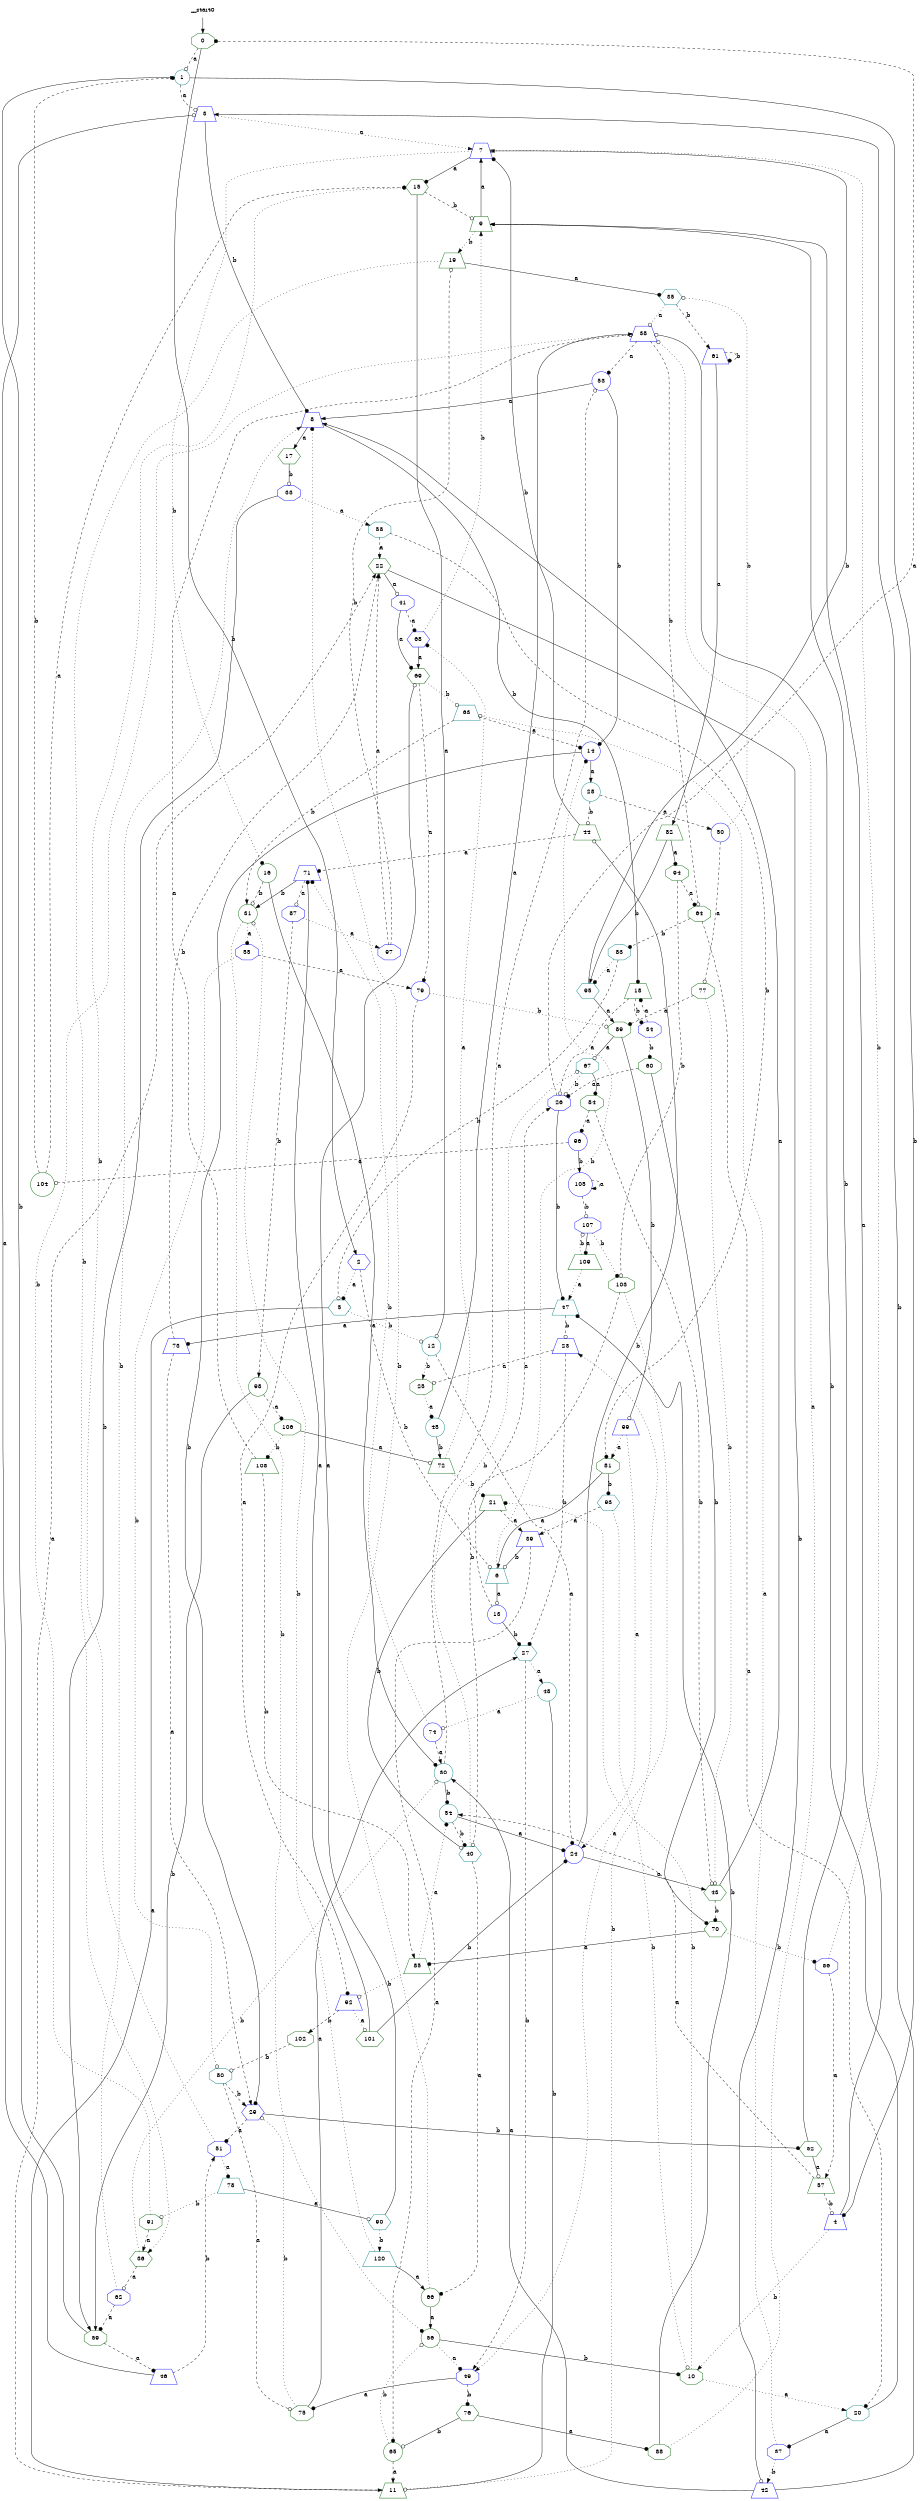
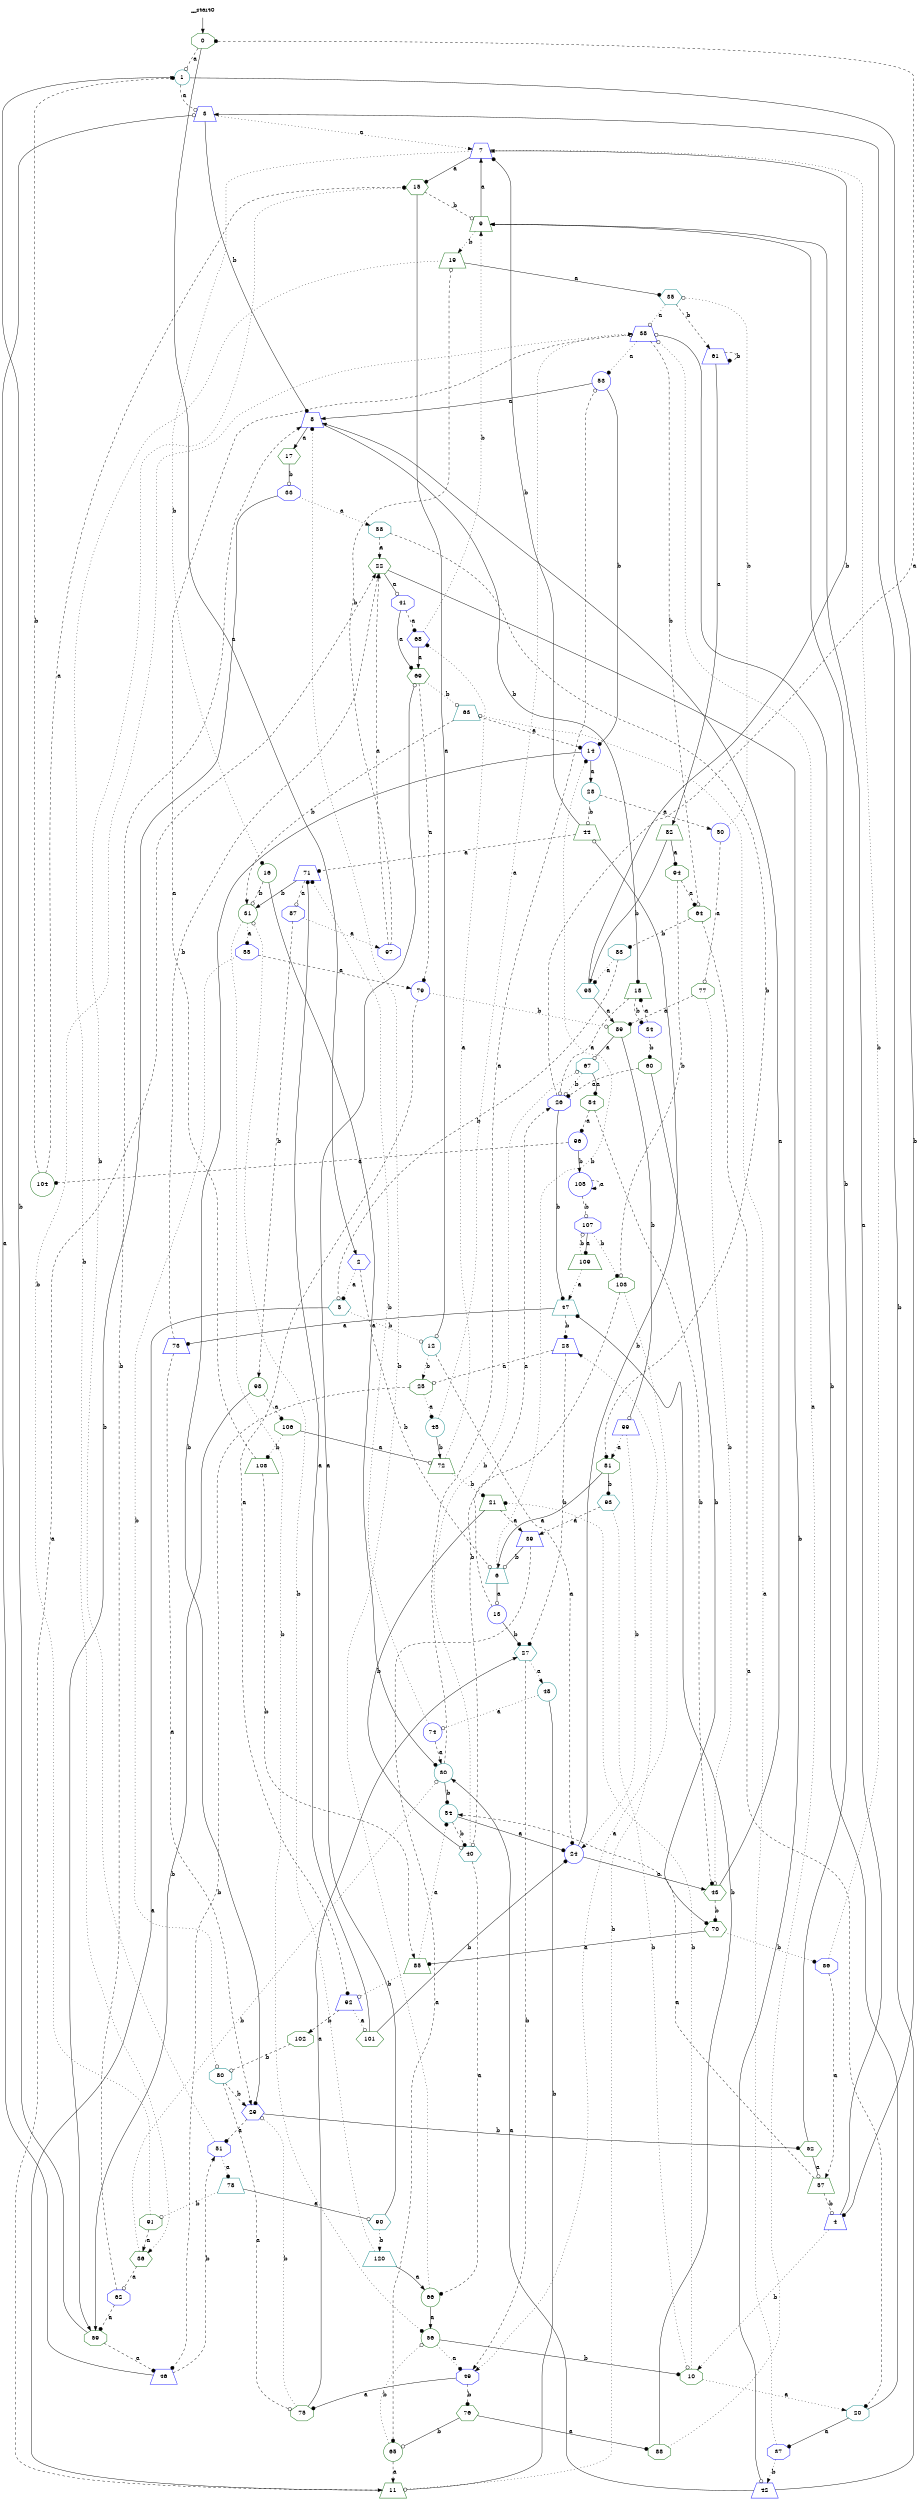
(623, 356) -> (623, 356)
(234, 639) -> (234, 639)
(515, 847) -> (515, 847)
(313, 1163) -> (313, 1163)
(566, 1325) -> (566, 1325)
(120, 1335) -> (120, 1335)
(699, 1487) -> (699, 1487)
(637, 1635) -> (637, 1635)
none -> (218, 1812)
